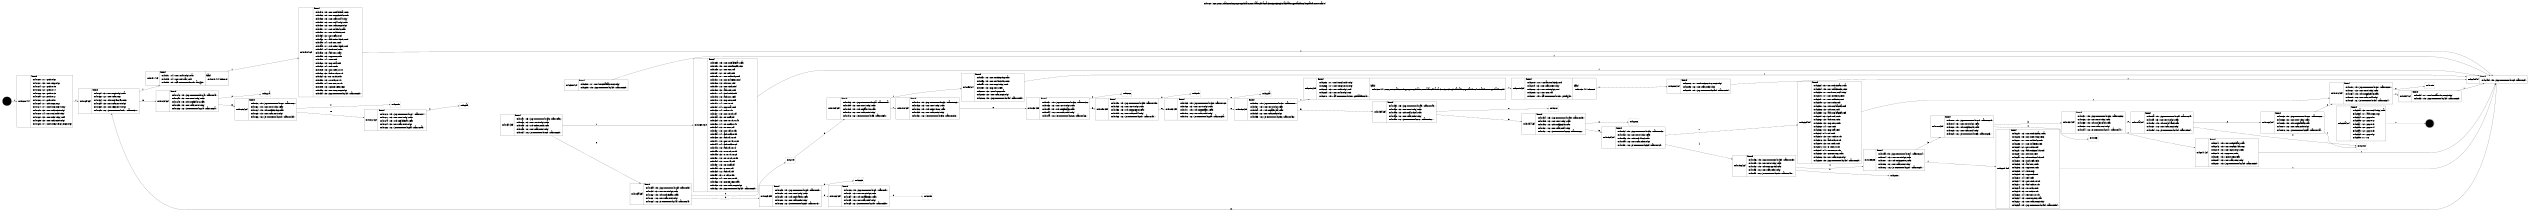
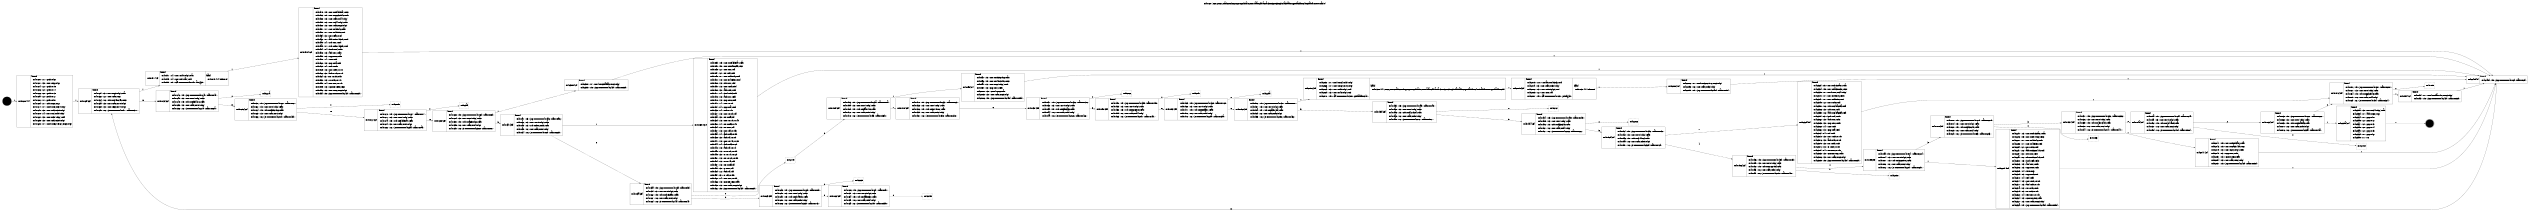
none -> (464, 121)
(2336, 146) -> (2330, 123)
